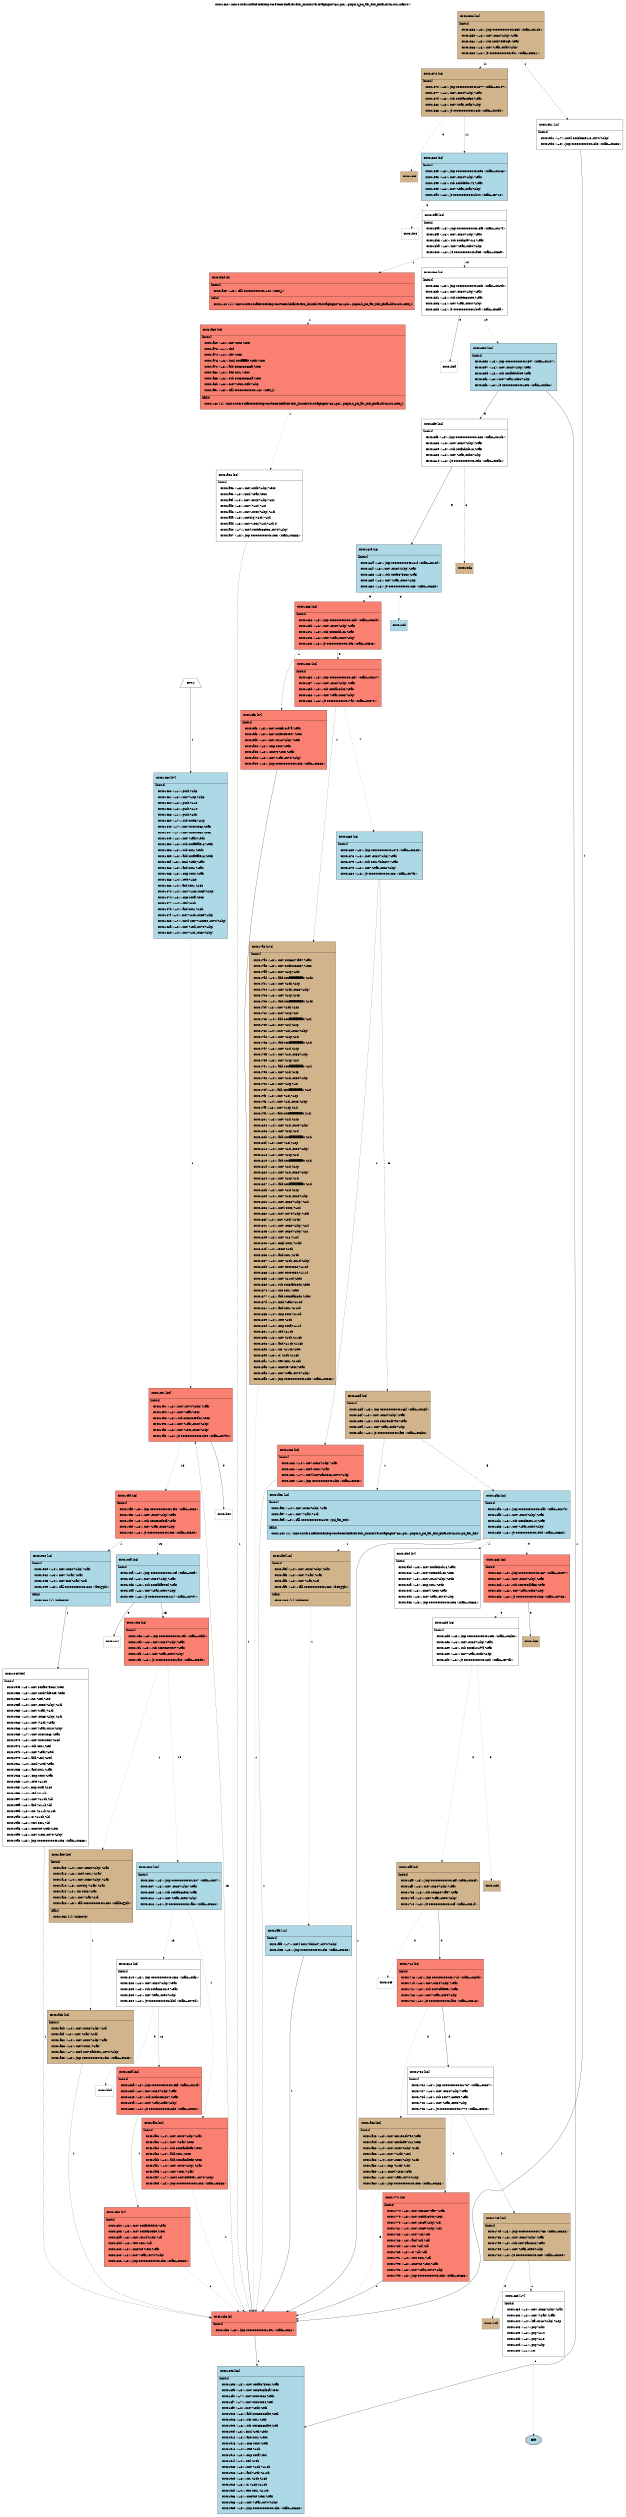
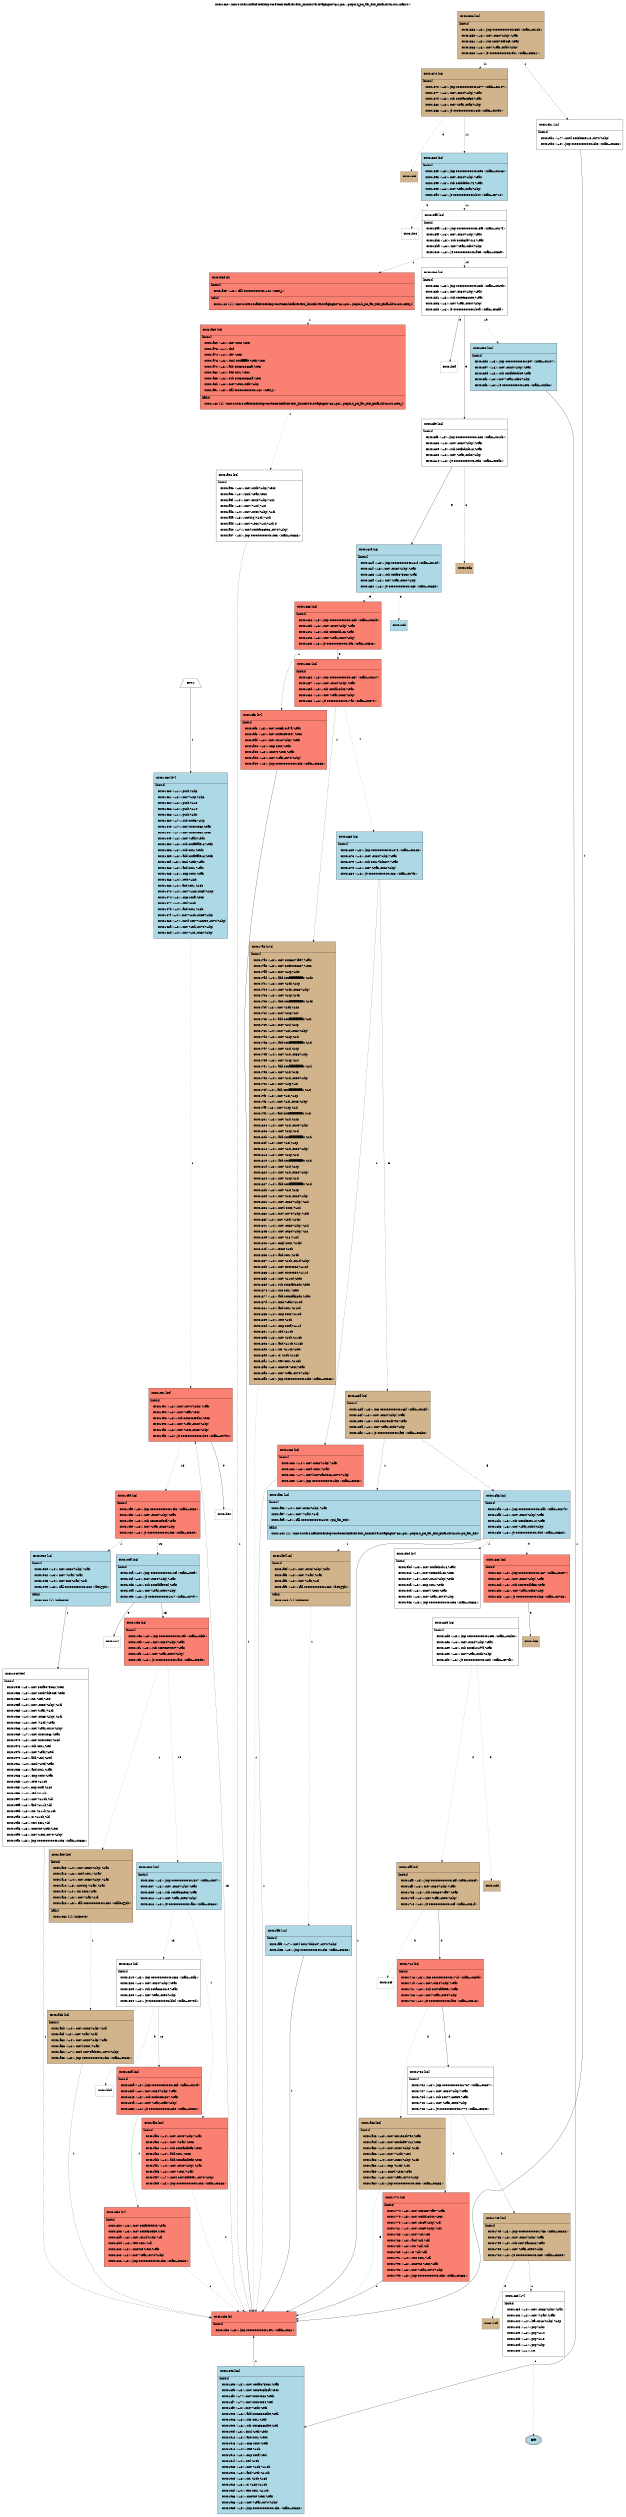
none -> (464, 204)
(490, 404) -> (464, 366)
(502, 1609) -> none
(256, 2350) -> (254, 2352)
